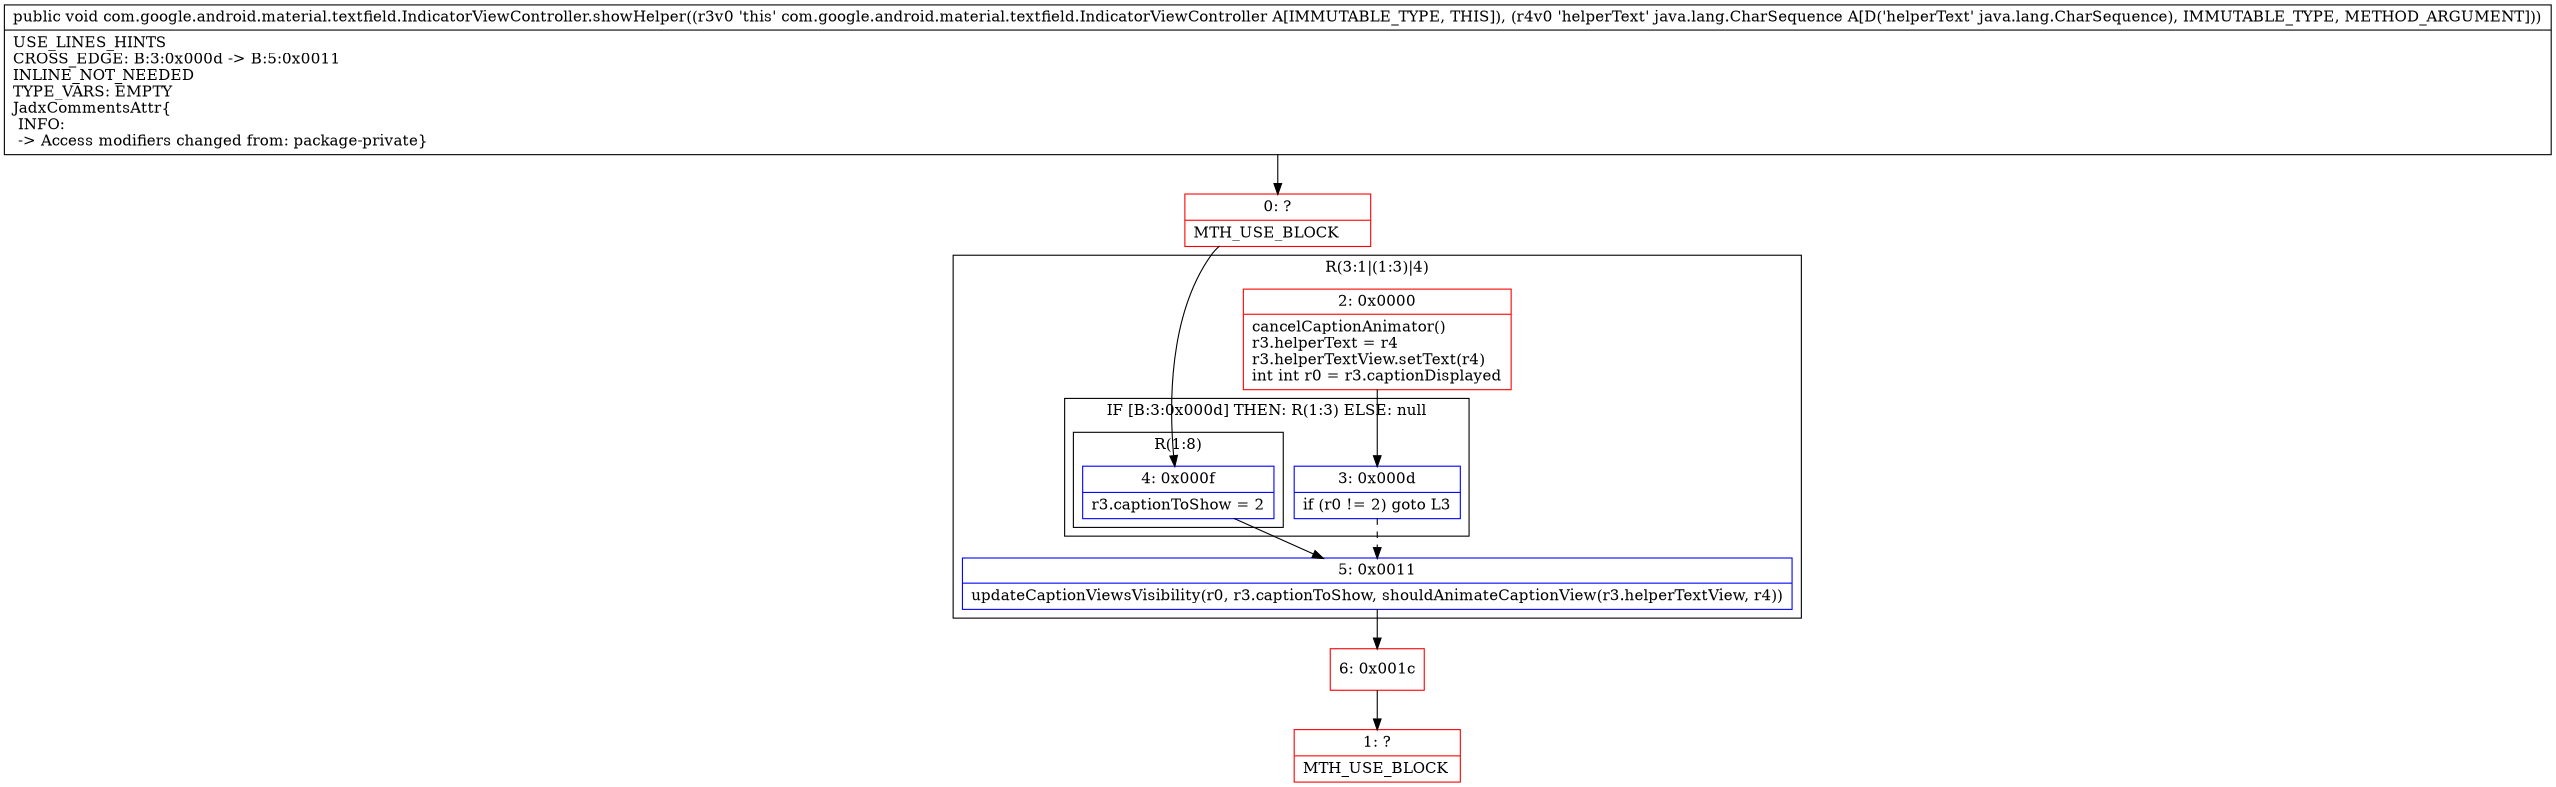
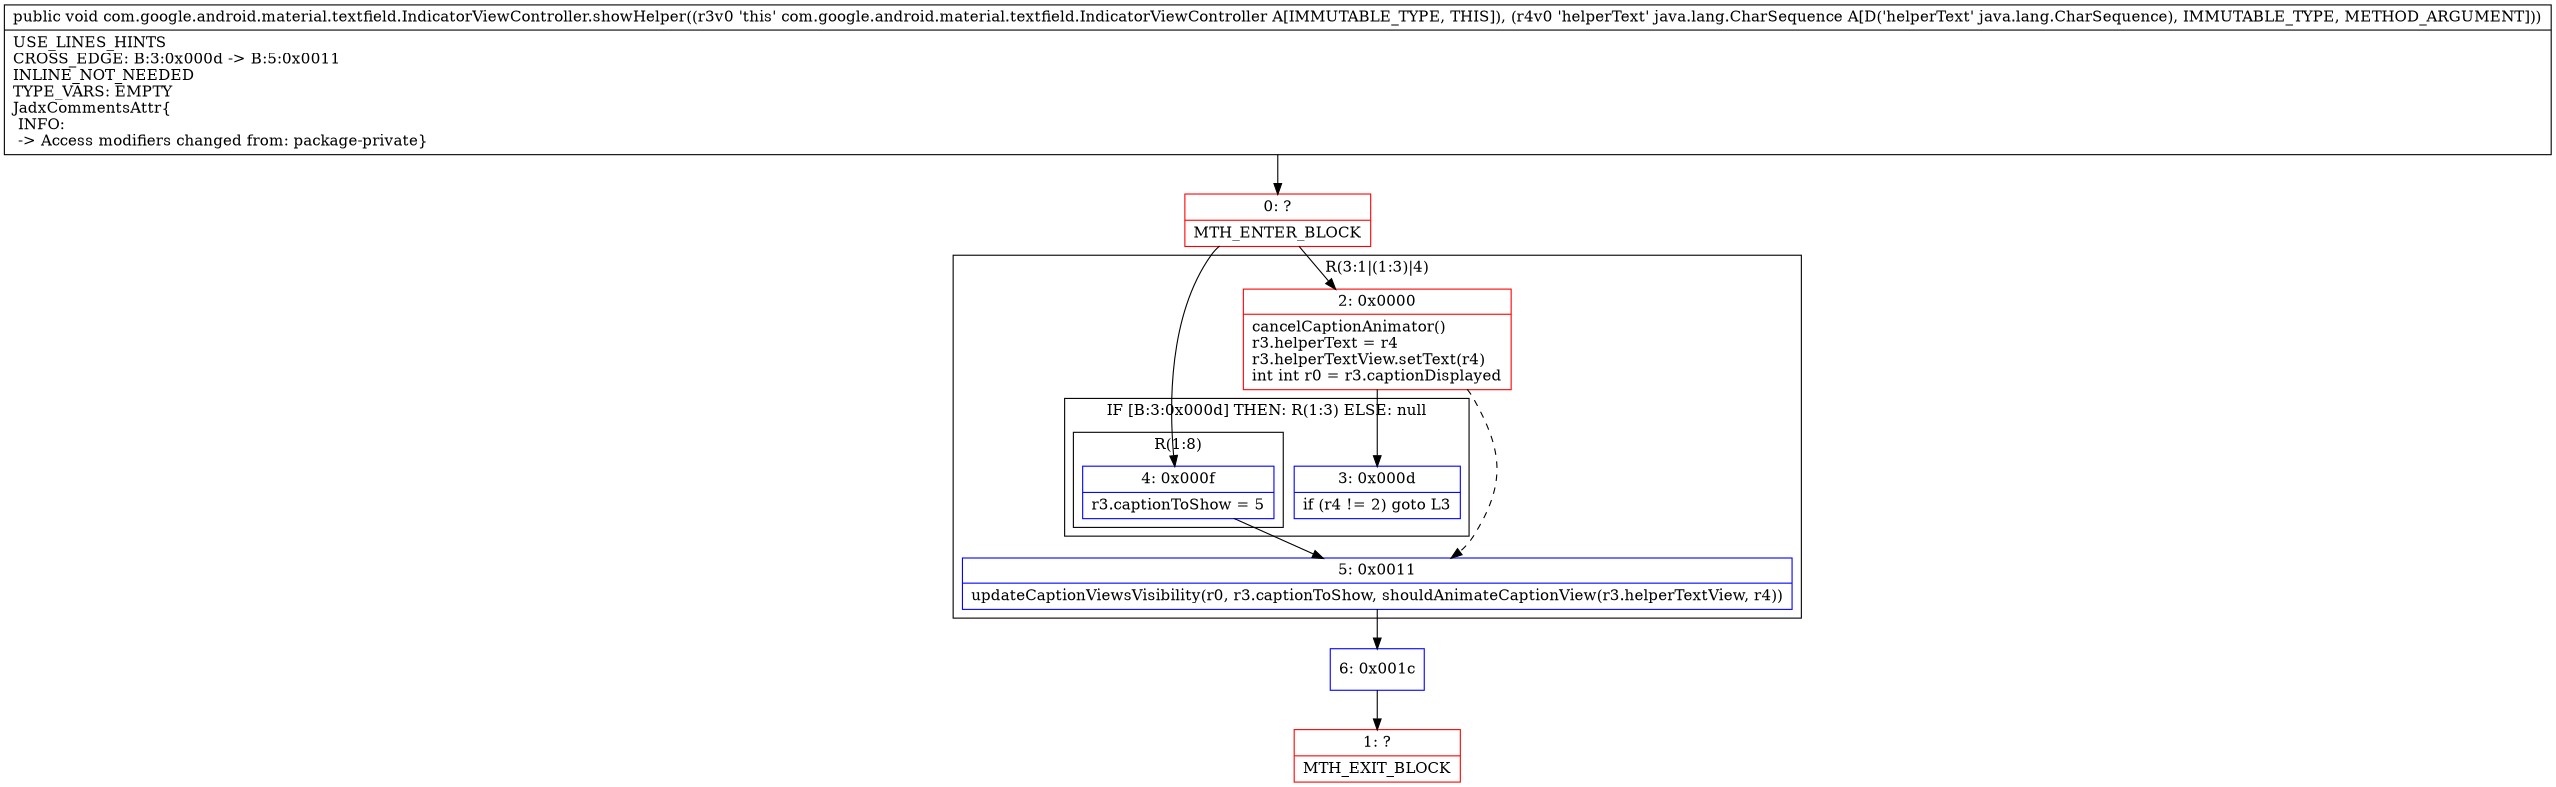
(1266, 233) -> (1278, 233)
none -> (1314, 264)
(1178, 505) -> (1178, 505)
(1377, 505) -> (1377, 505)
(1377, 529) -> (1497, 472)
(1377, 669) -> (1377, 669)
(1376, 768) -> (1377, 768)
